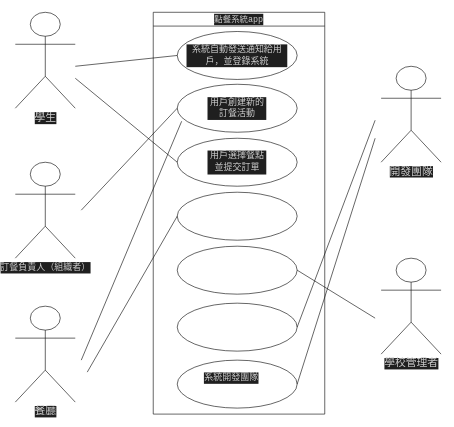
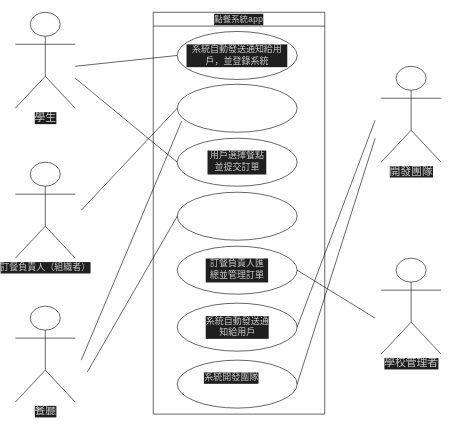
(237, 108) -> none
none -> (237, 270)
none -> (237, 327)
